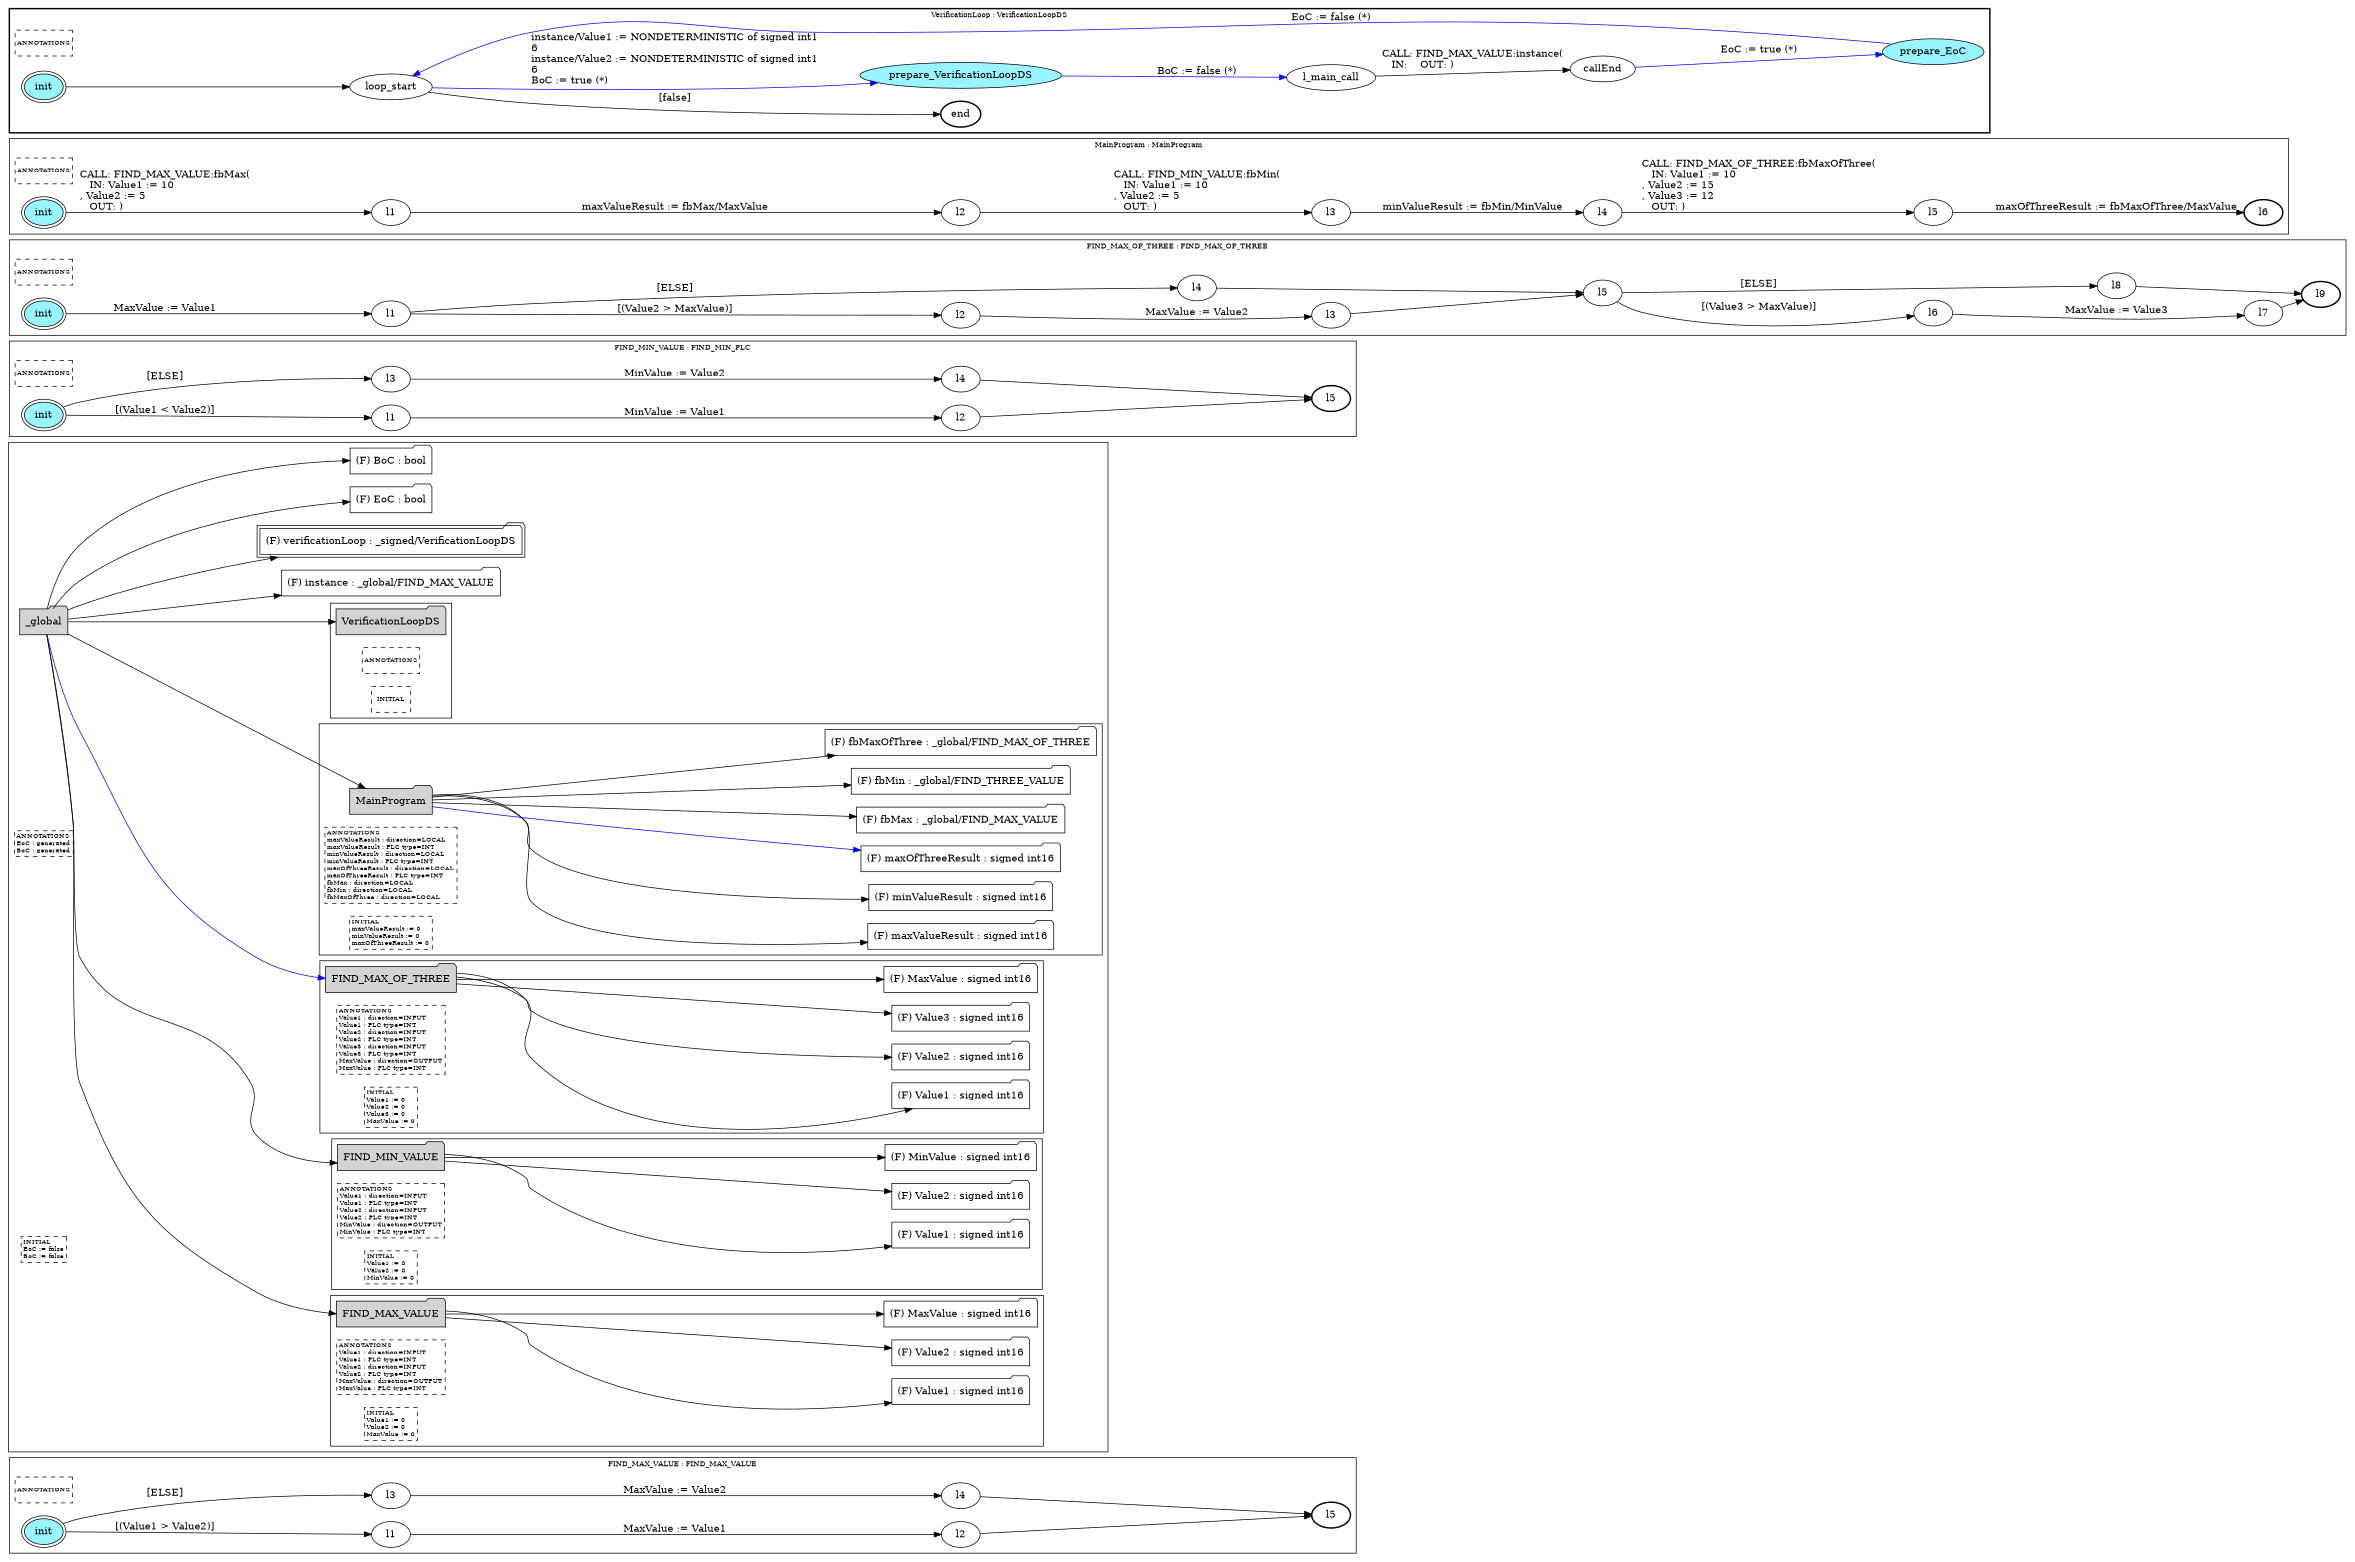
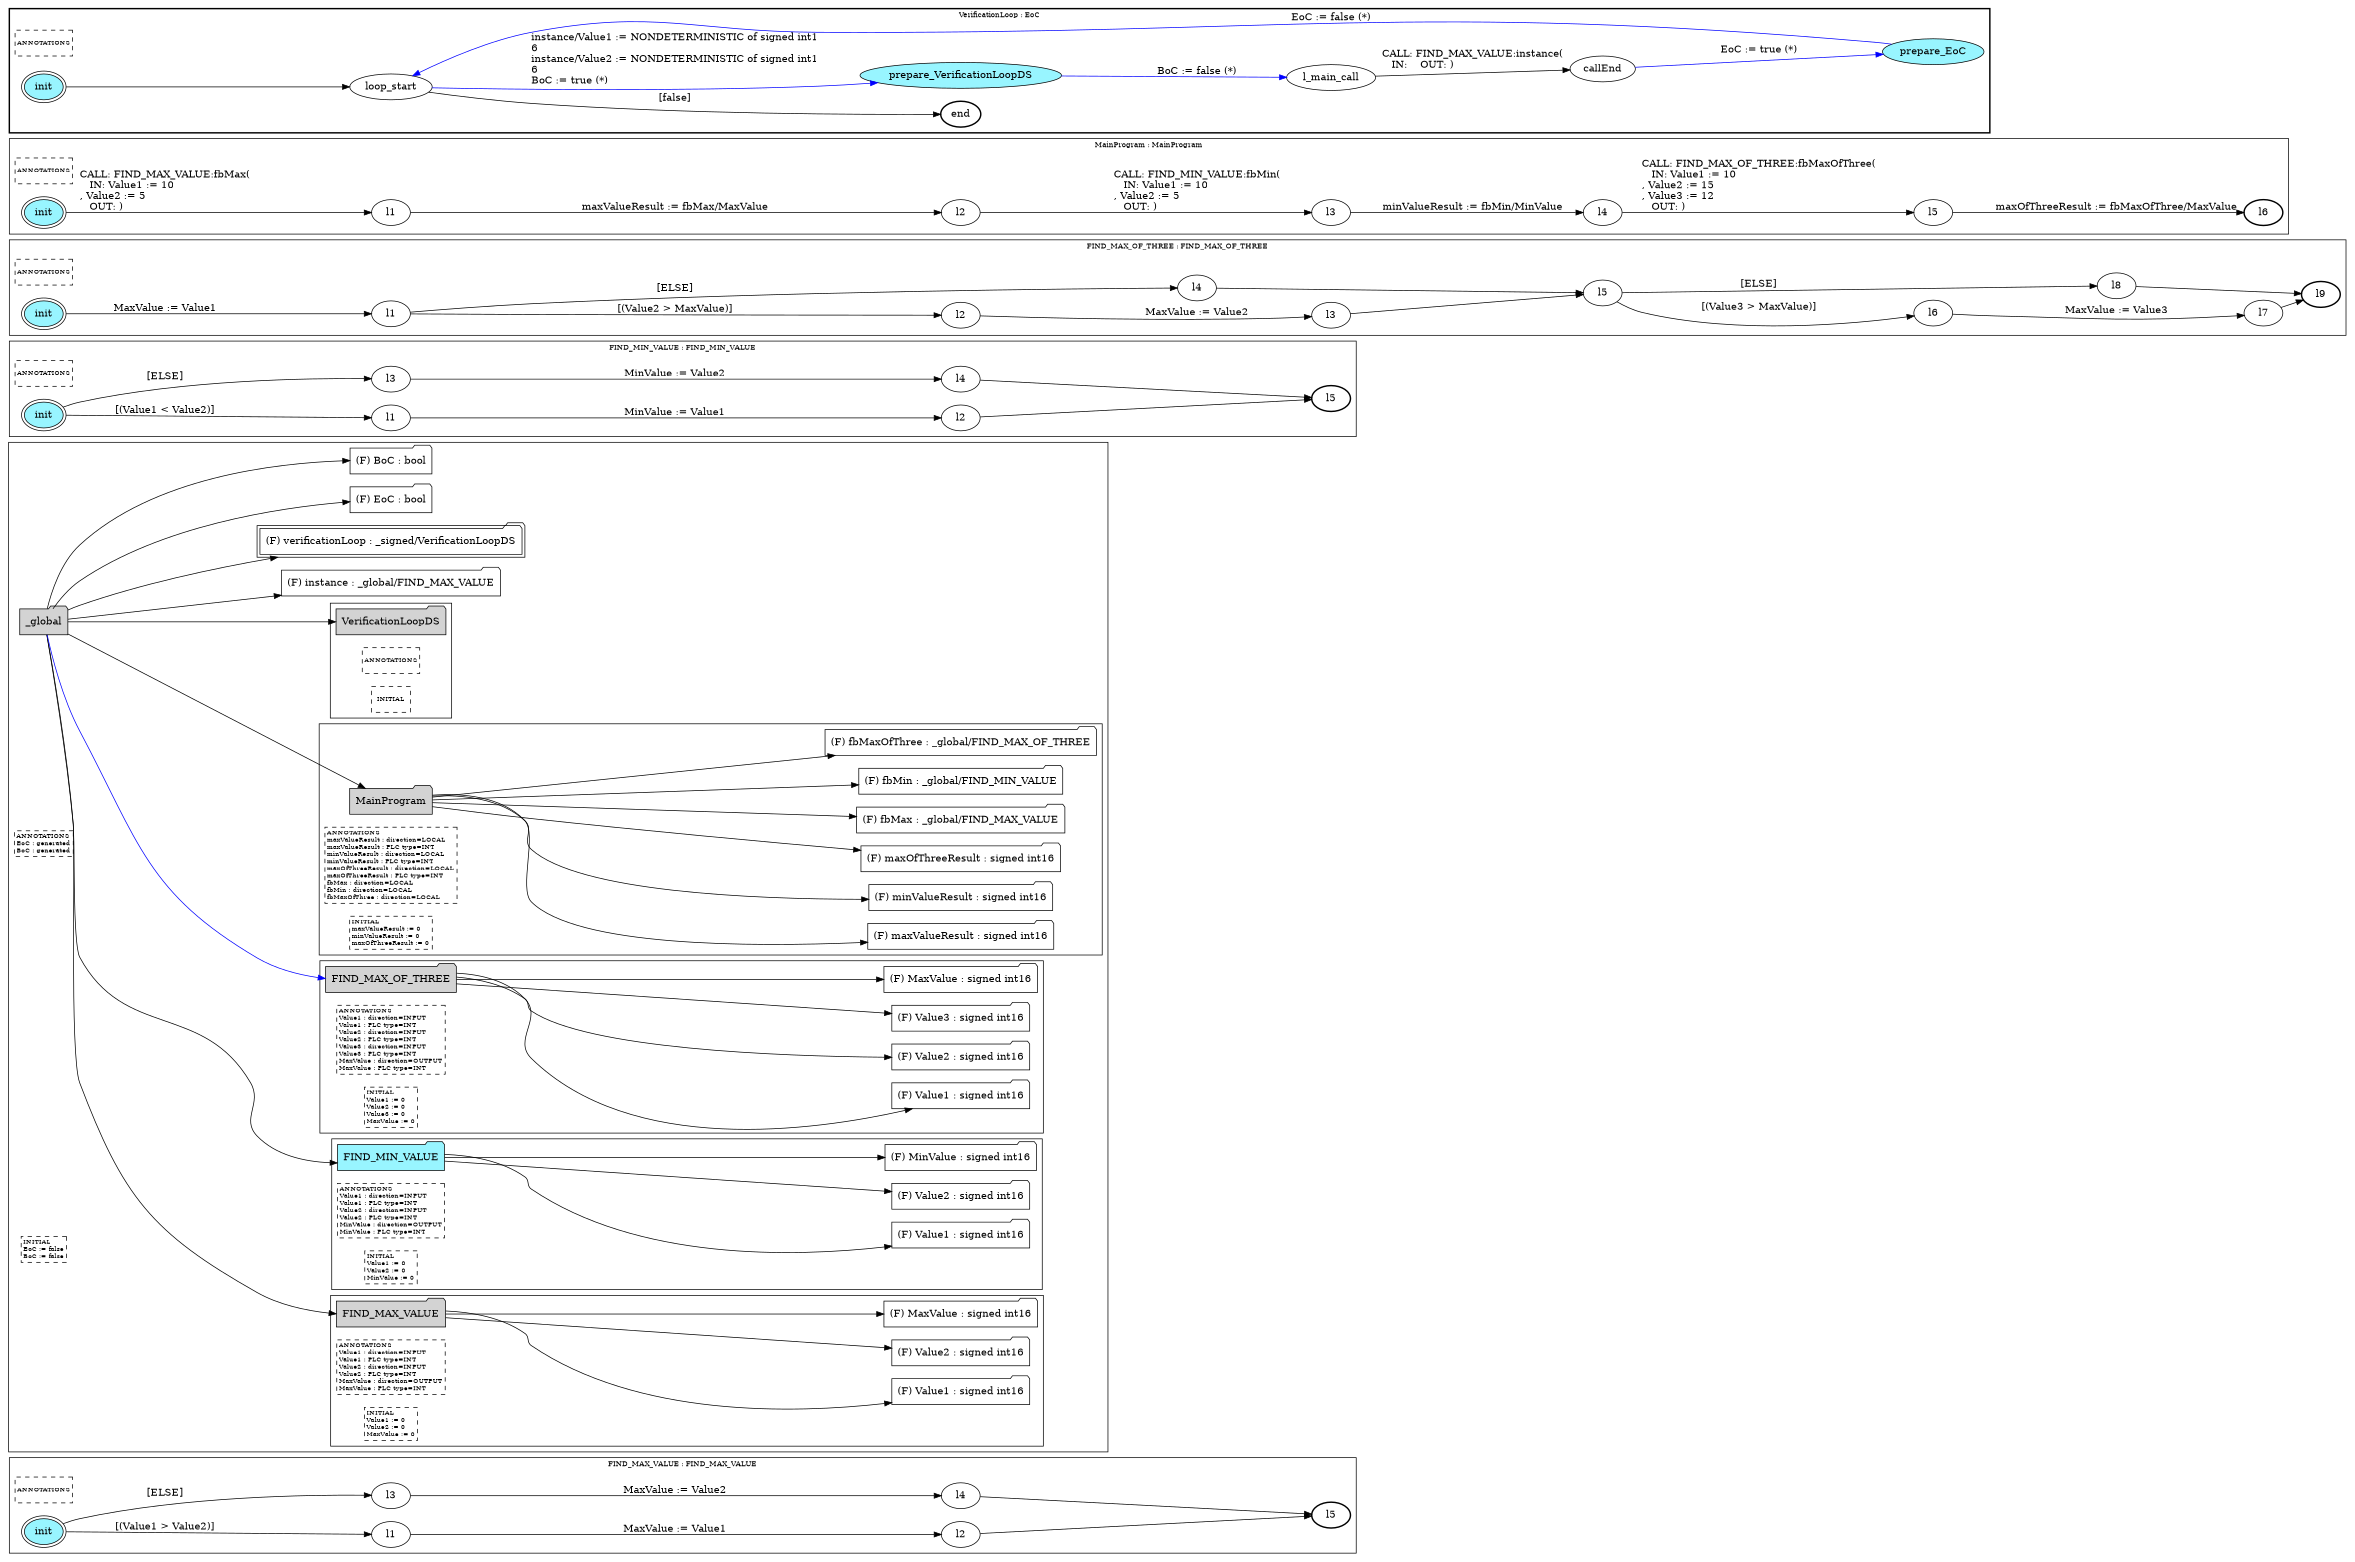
(1000, 15) -> (1000, 15)
(683, 348) -> (683, 348)
(961, 781) -> (961, 781)
(643, 830) -> (643, 830)
(391, 1158) -> (391, 1158)
